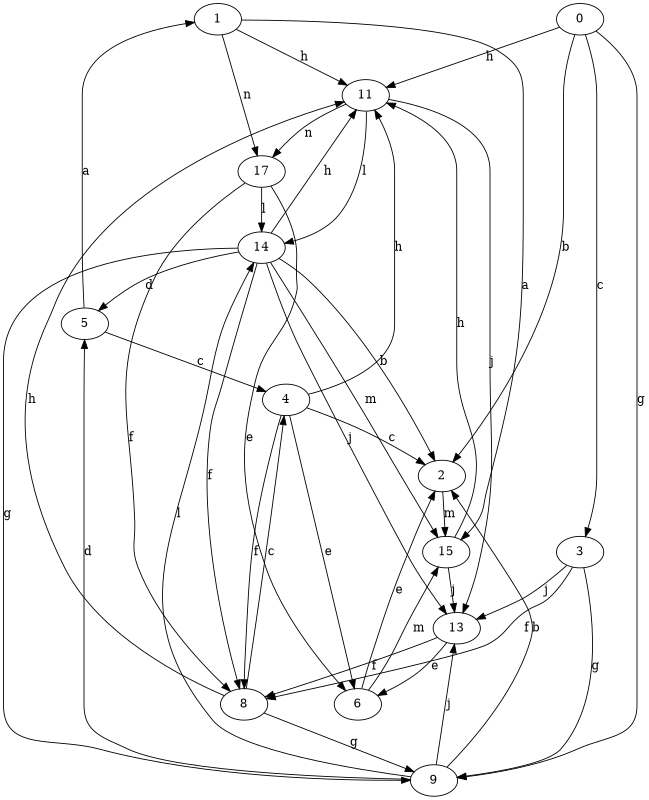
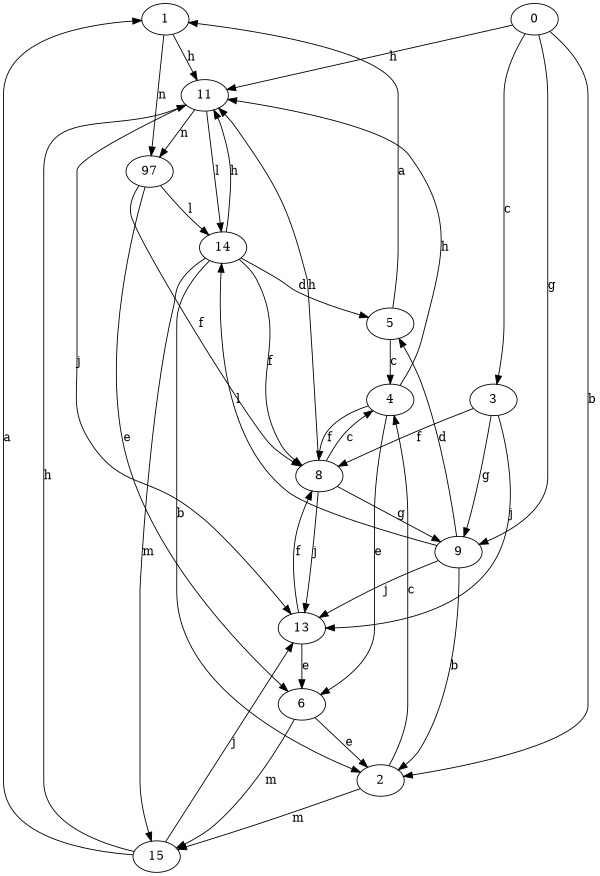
(523, 162) -> (4, 438)
(262, 172) -> (150, 172)
(364, 431) -> (408, 596)
(346, 439) -> (313, 548)
(4, 601) -> none
